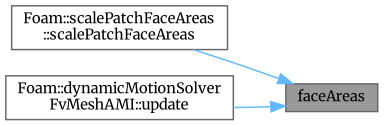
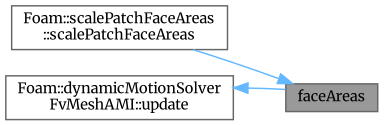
(252, 107) -> (267, 89)
